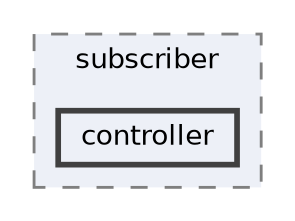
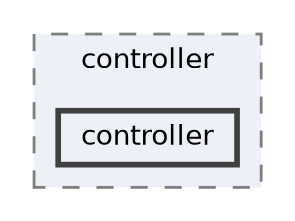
(148, 61) -> (148, 61)
